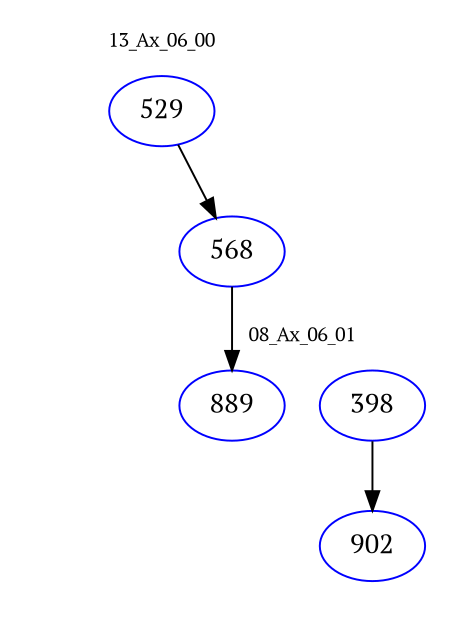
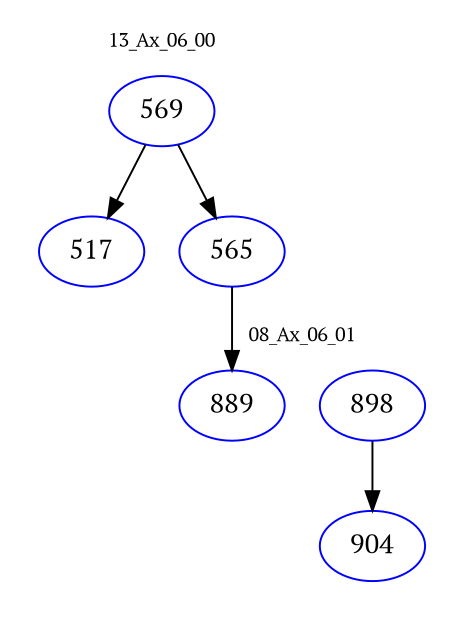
(162, 111) -> (162, 111)
none -> (92, 252)
(232, 252) -> (232, 252)
(372, 406) -> (372, 406)
(372, 546) -> (372, 546)
